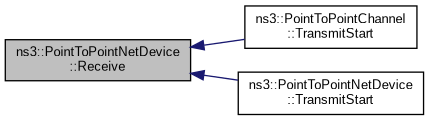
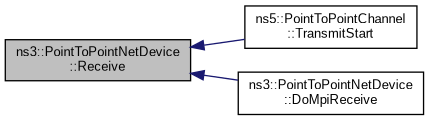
(331, 27) -> (331, 27)
(331, 93) -> (331, 93)
